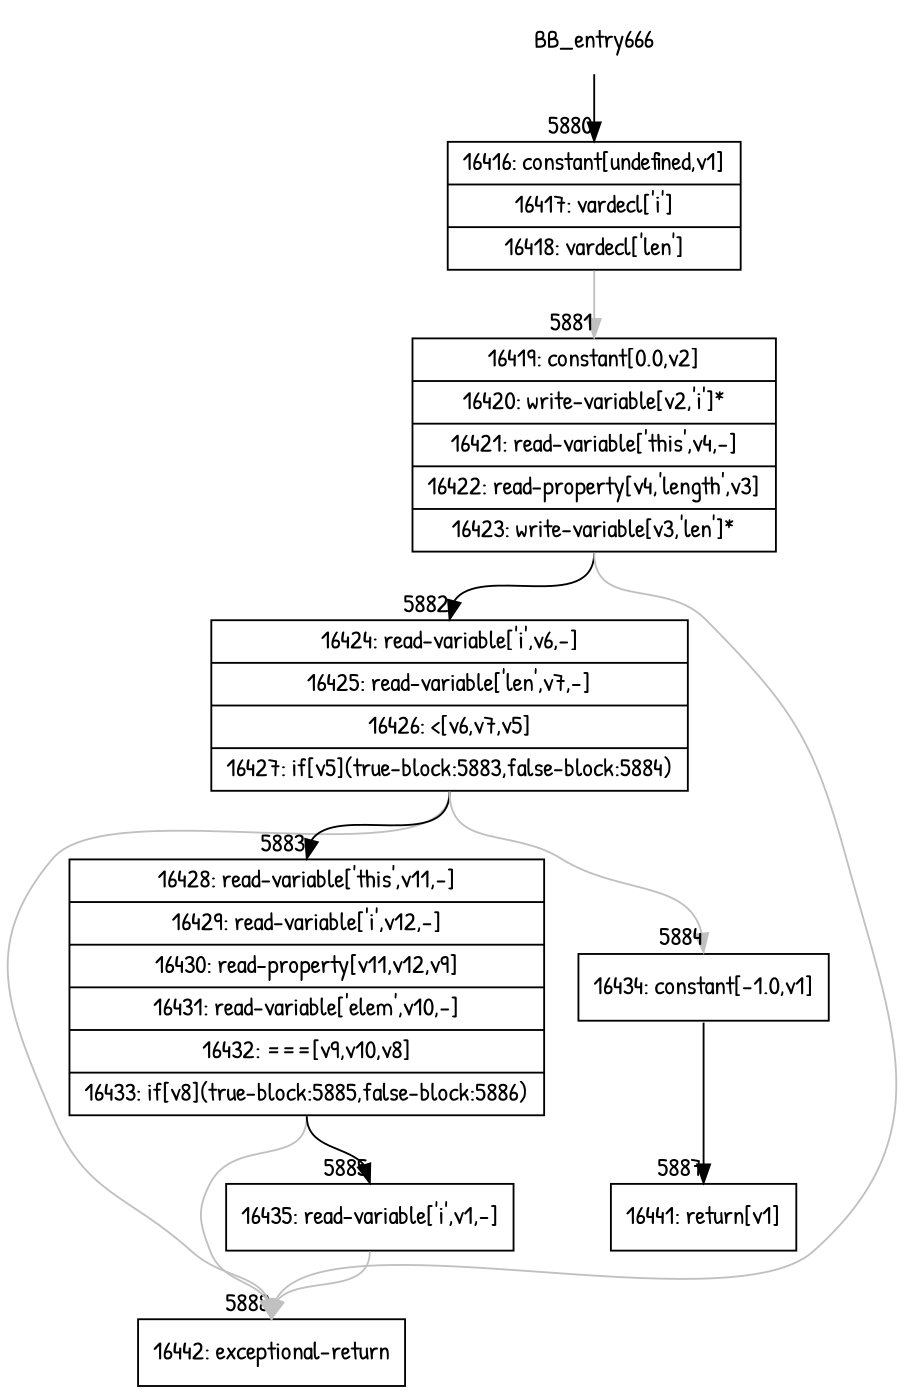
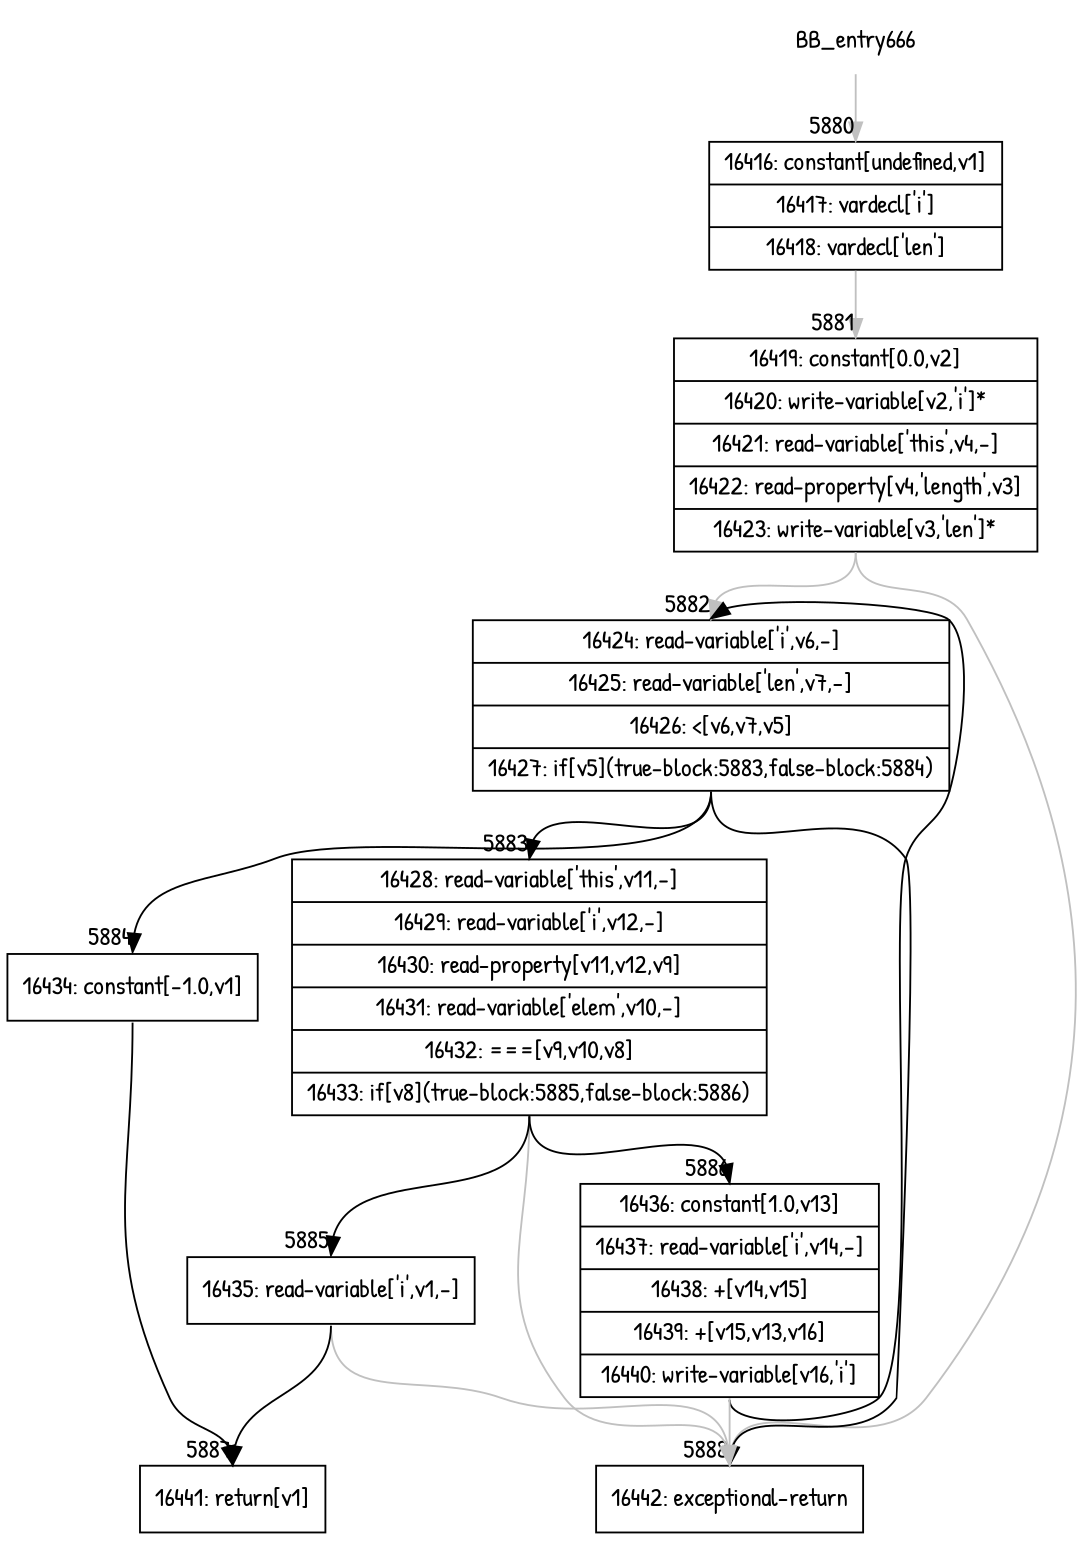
(594, 98) -> (856, 98)
(531, 586) -> (793, 586)
(572, 864) -> (420, 847)
(15, 921) -> (908, 1104)
none -> (730, 1290)
none -> (290, 1390)
